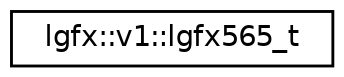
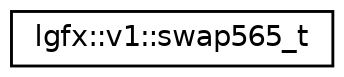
(172, 39) -> (172, 39)
